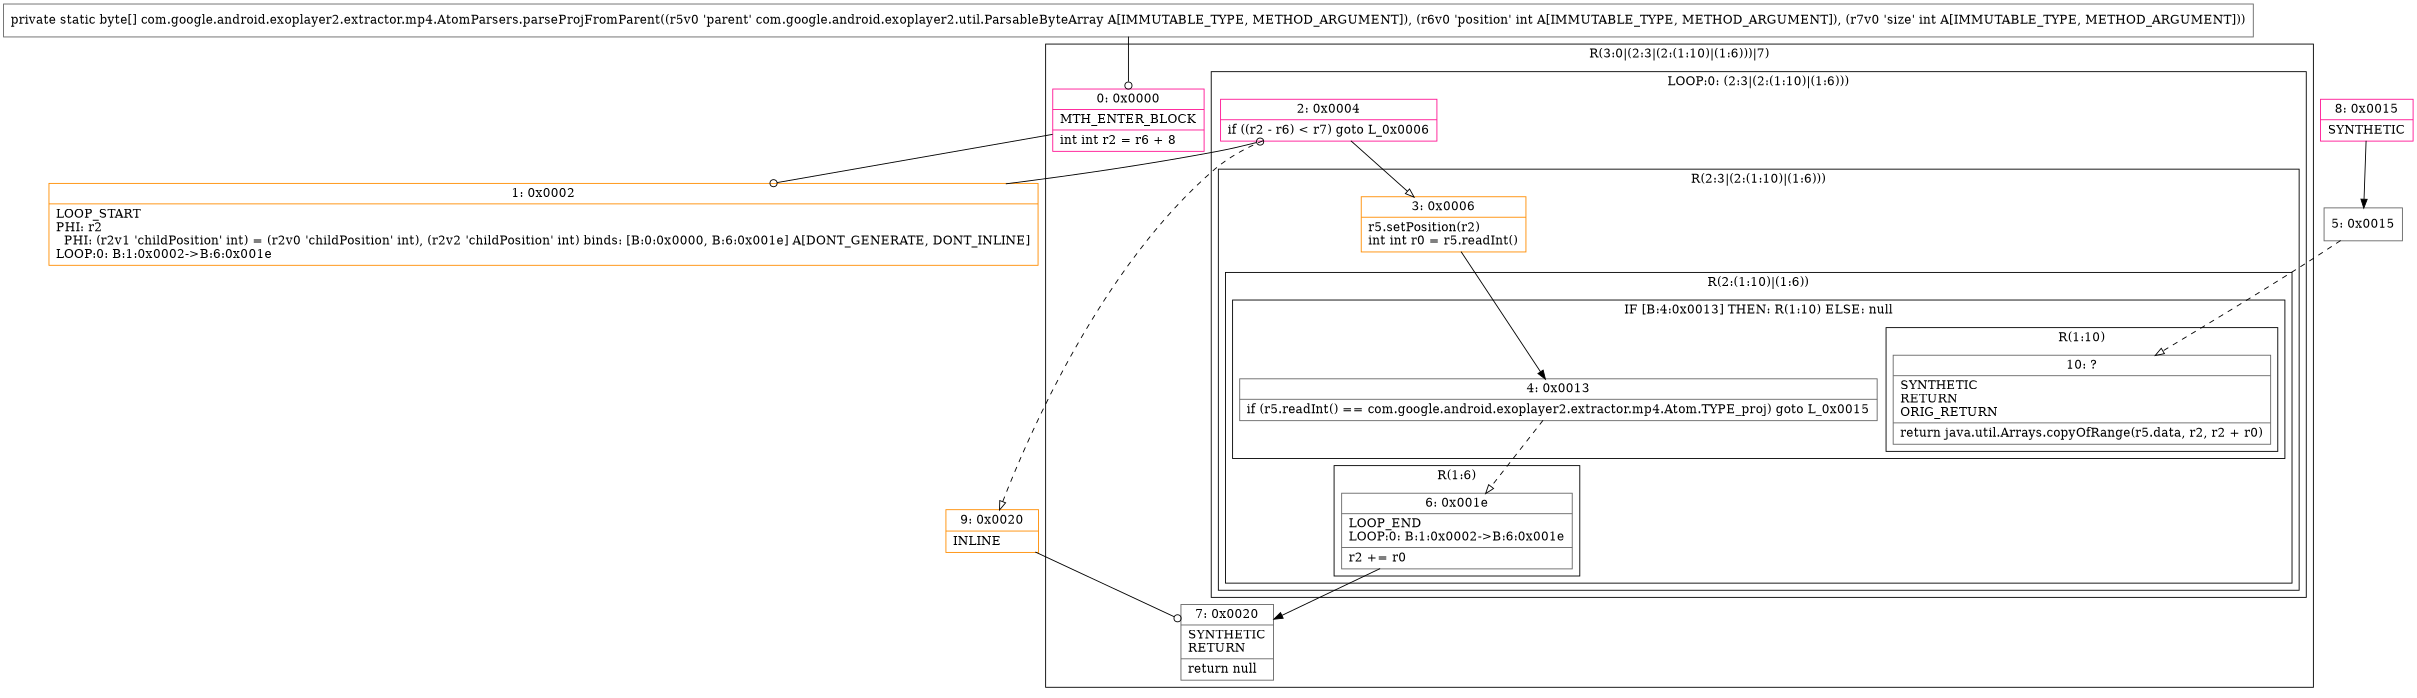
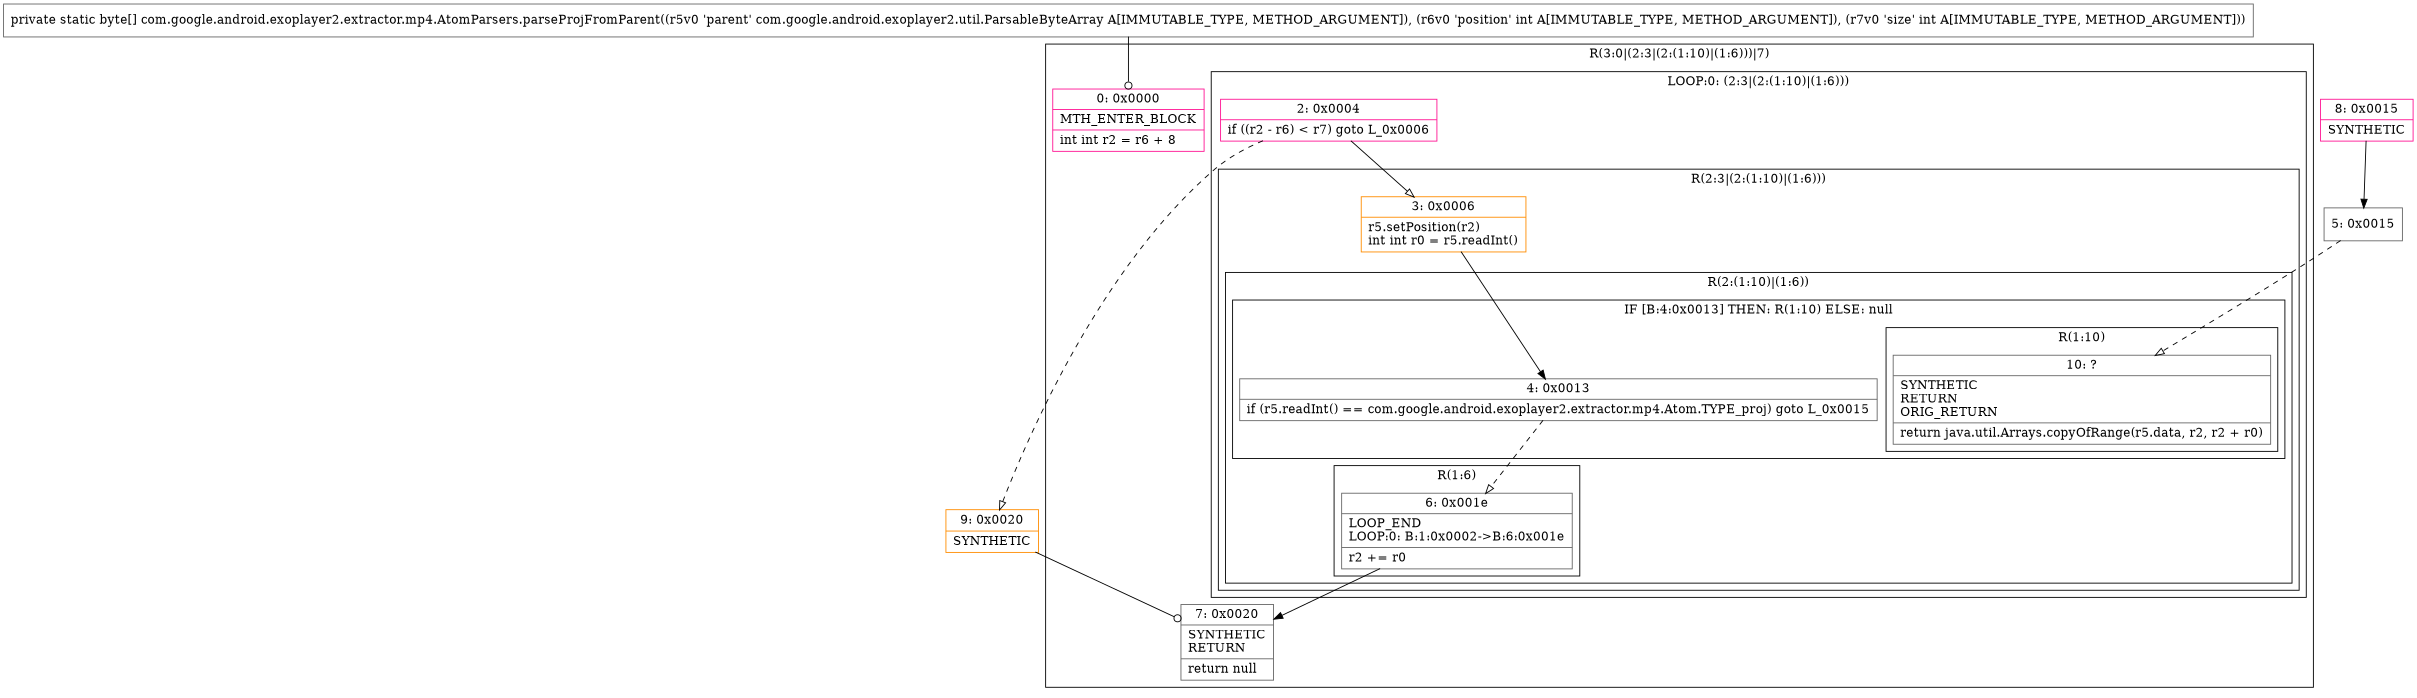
(544, 224) -> none
(978, 541) -> (992, 541)
